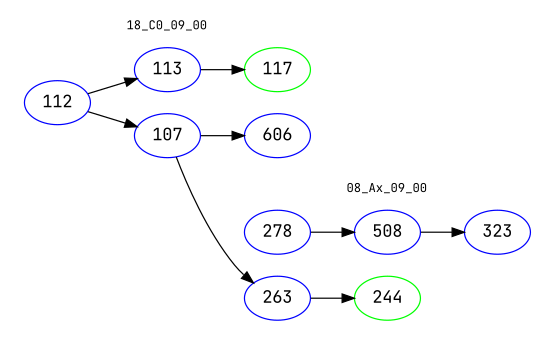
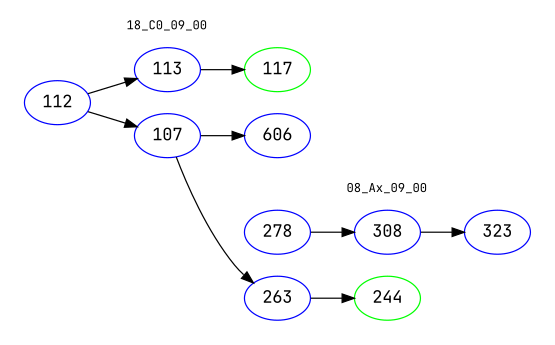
(387, 232) -> (387, 232)
